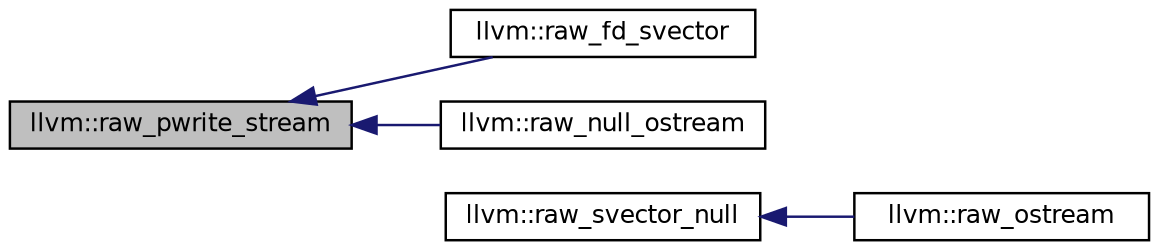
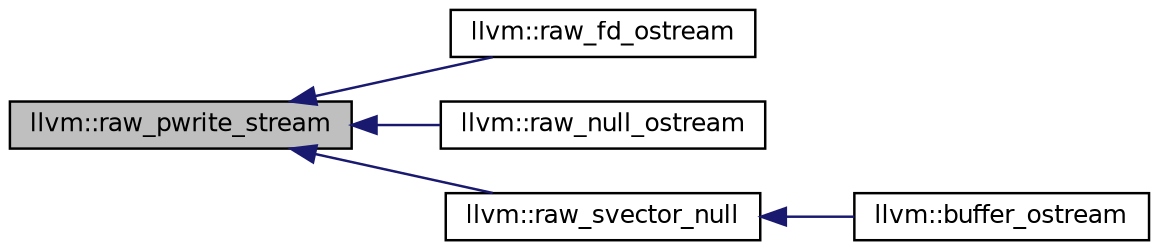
(603, 33) -> (603, 33)
none -> (404, 174)
(1002, 217) -> (1002, 217)
